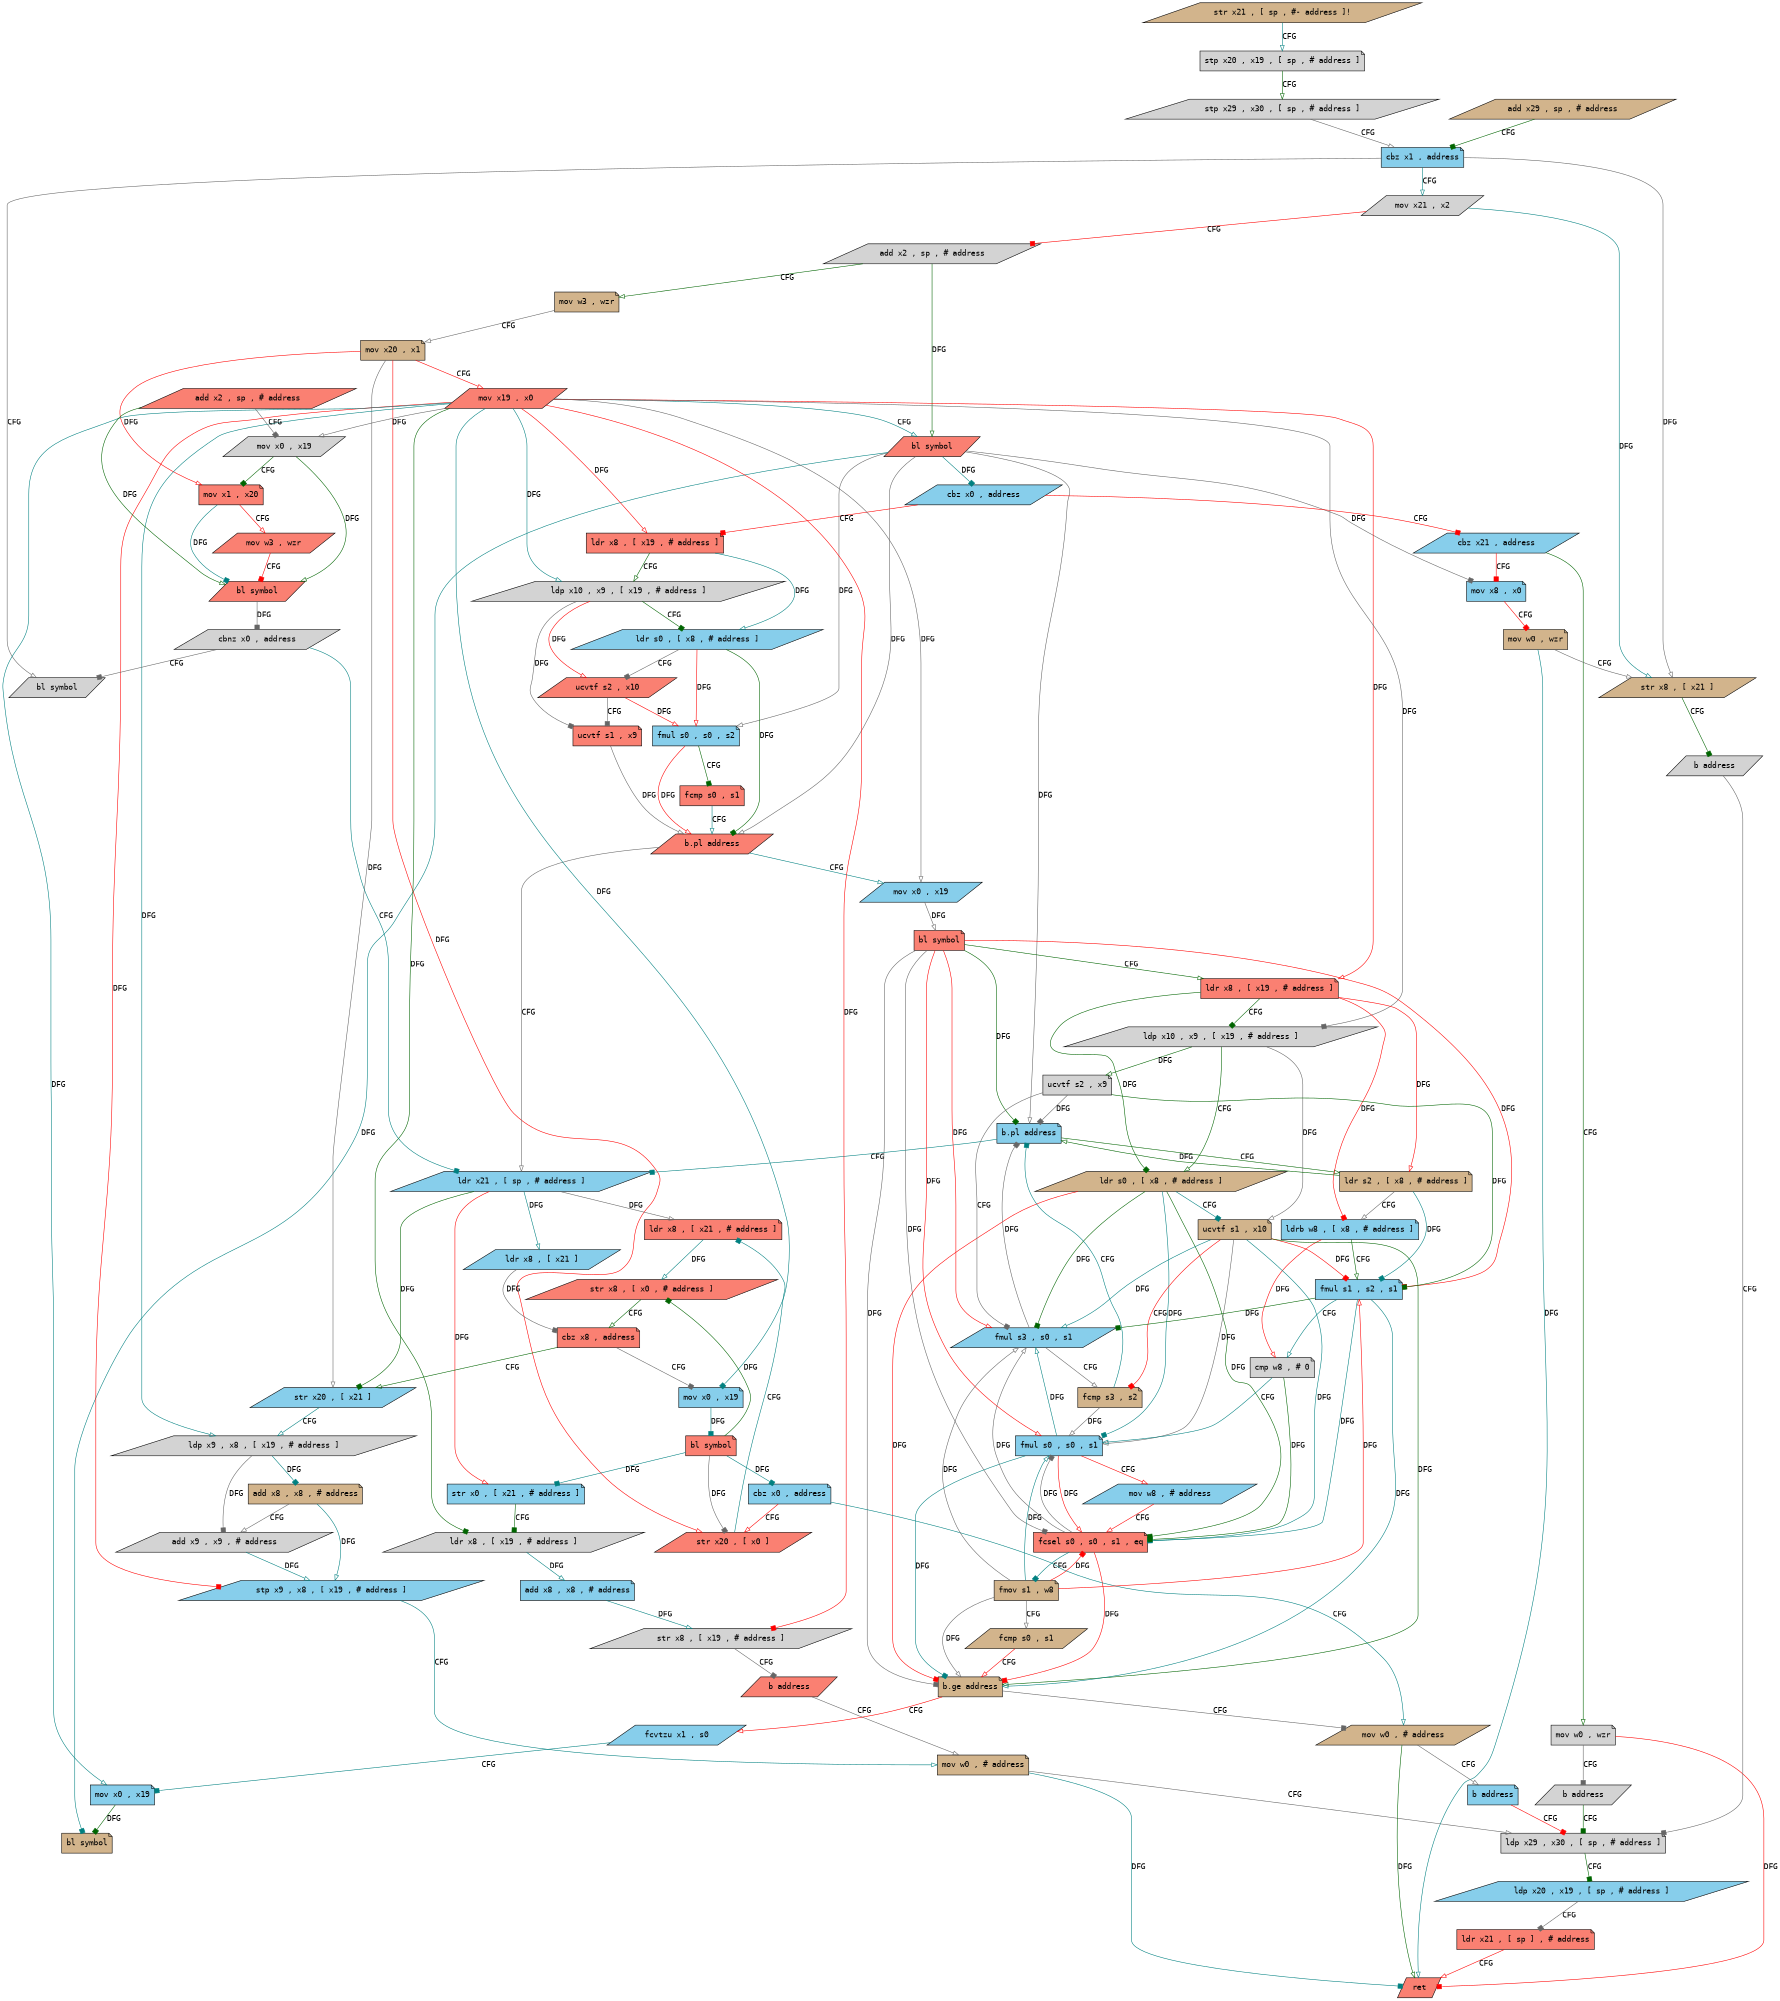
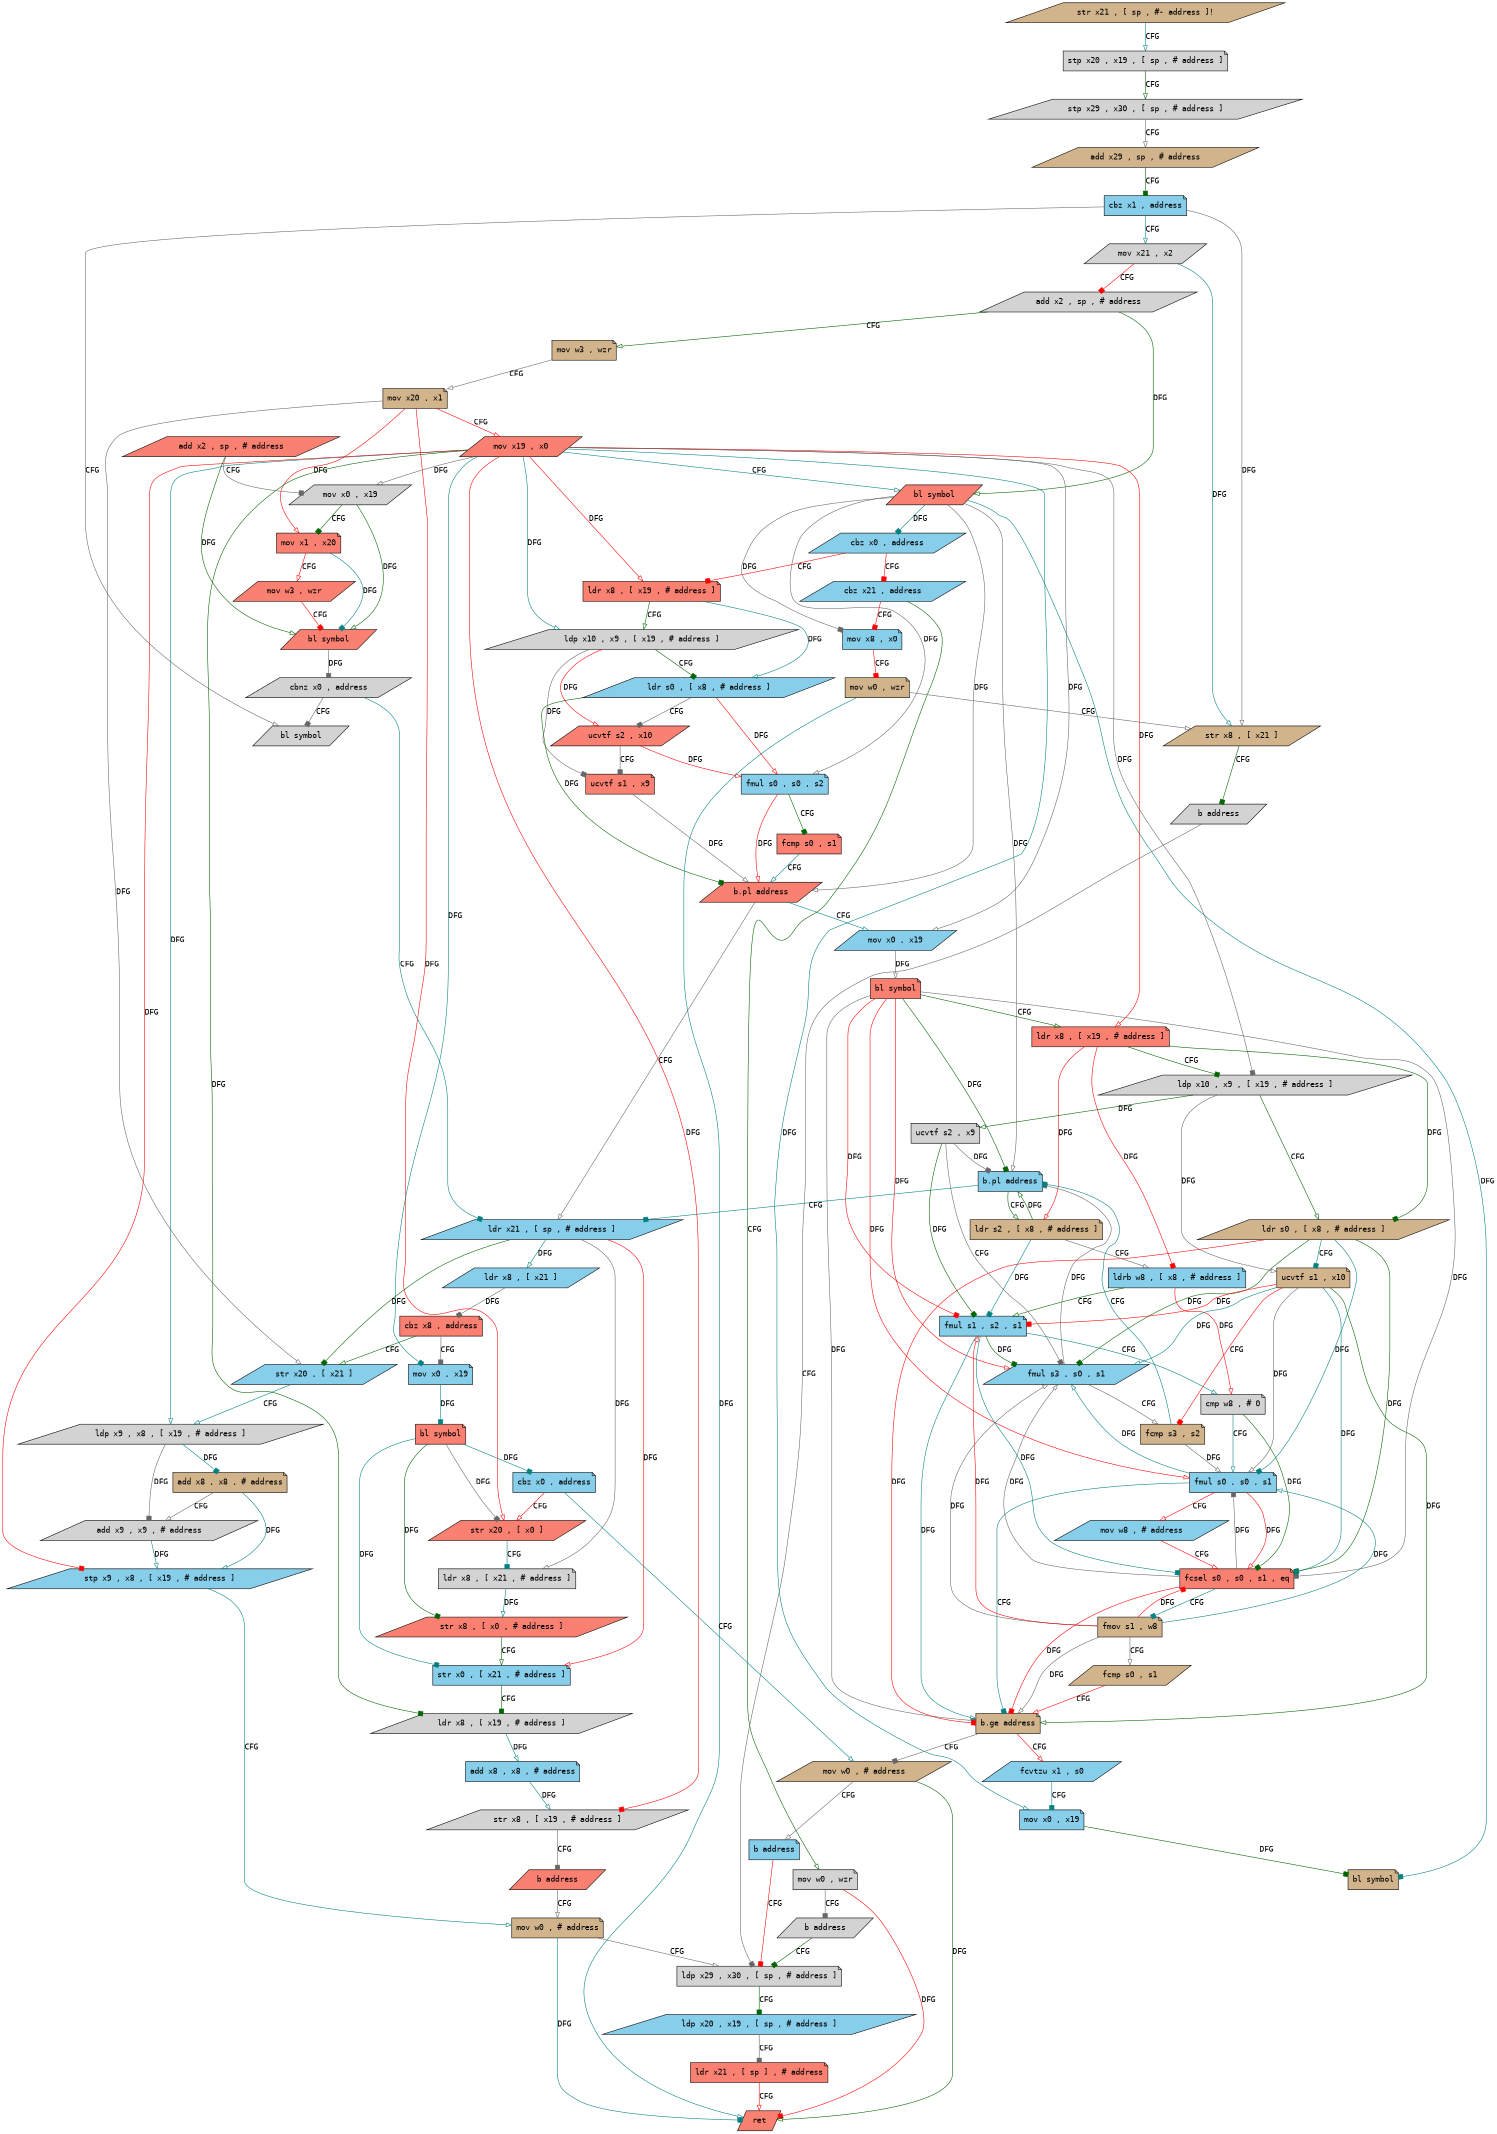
(1350, 132) -> (1145, 131)
(713, 1230) -> (507, 1579)
(627, 1312) -> (502, 1648)
(922, 1566) -> (1004, 1603)
